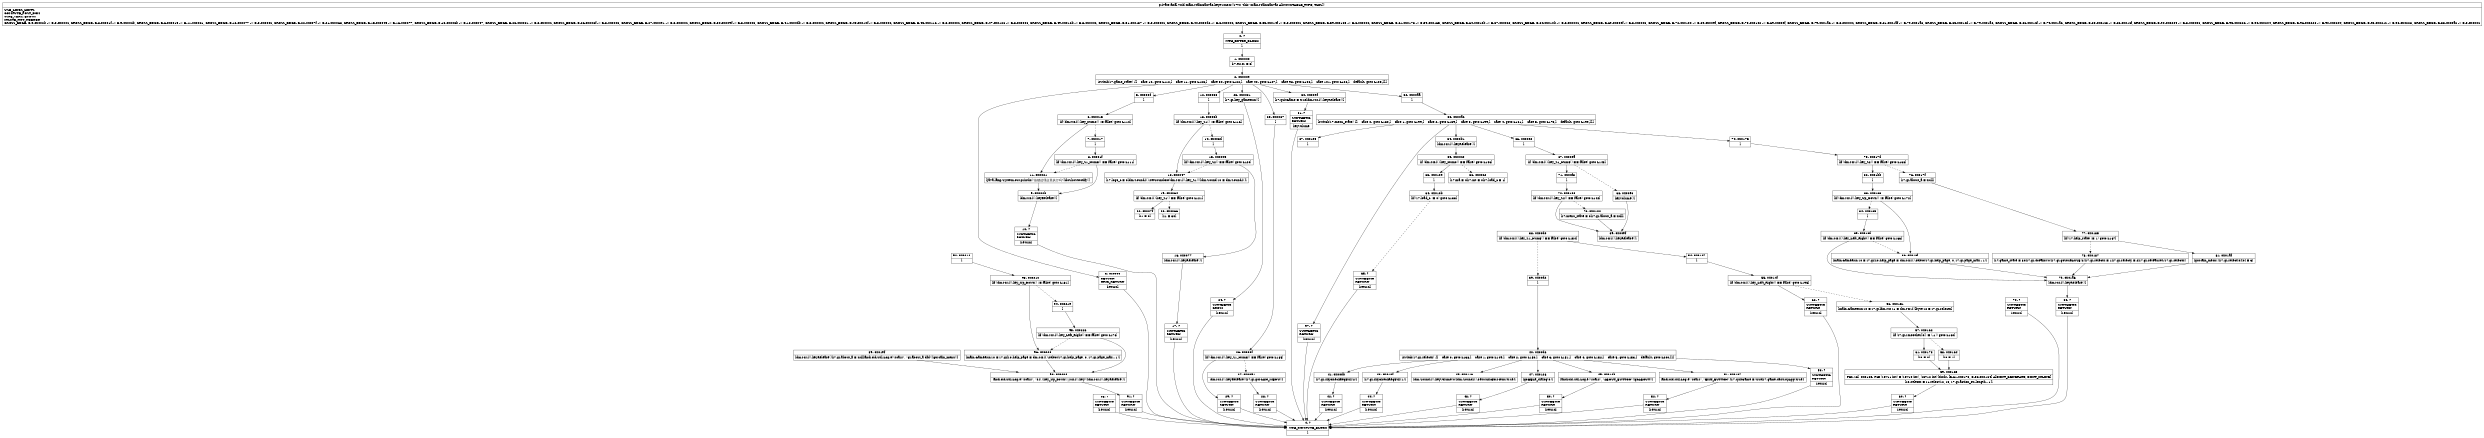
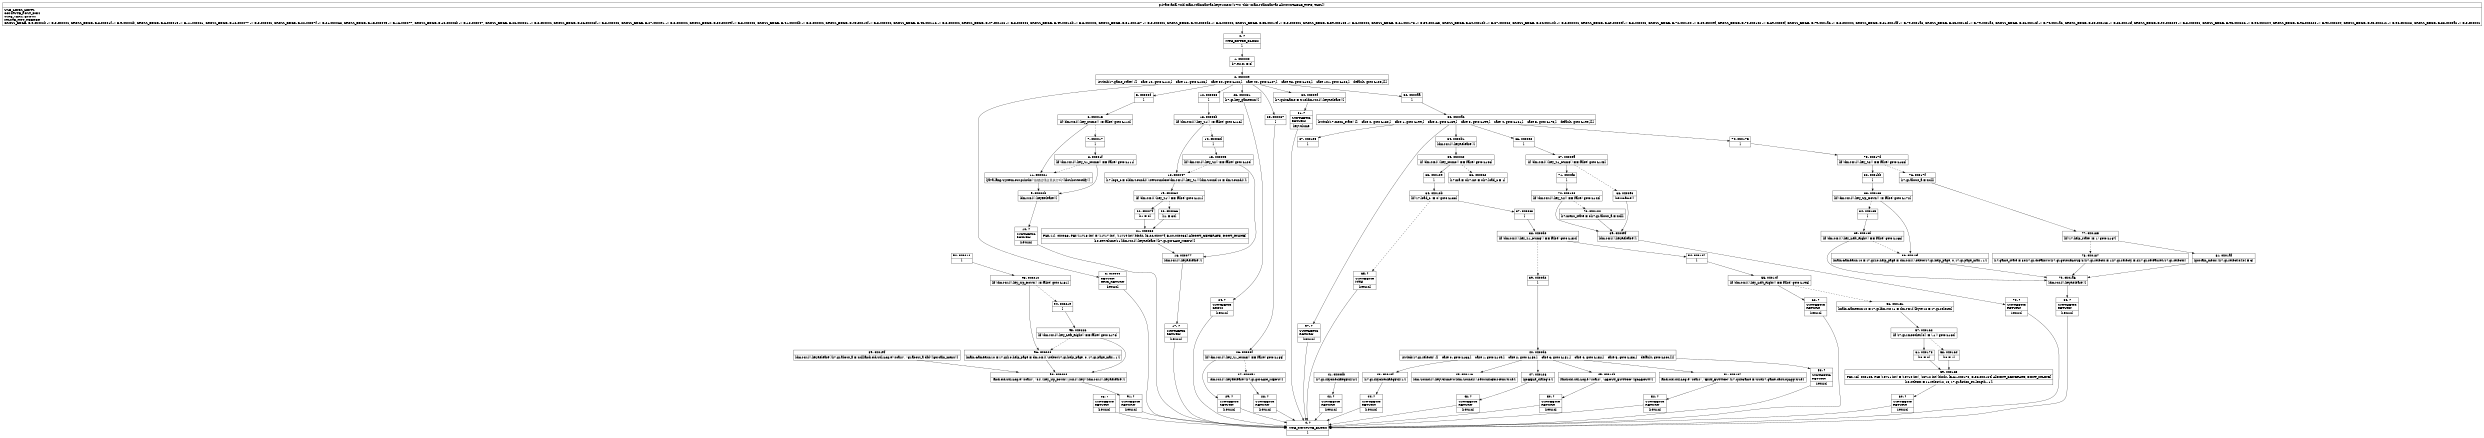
(1625, 198) -> (1625, 198)
none -> (1524, 214)
none -> (1145, 236)
none -> (1821, 272)
(1362, 282) -> (1359, 282)
(1393, 364) -> none
